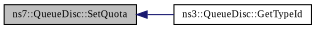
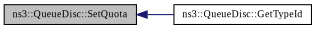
(70, 15) -> (70, 15)
